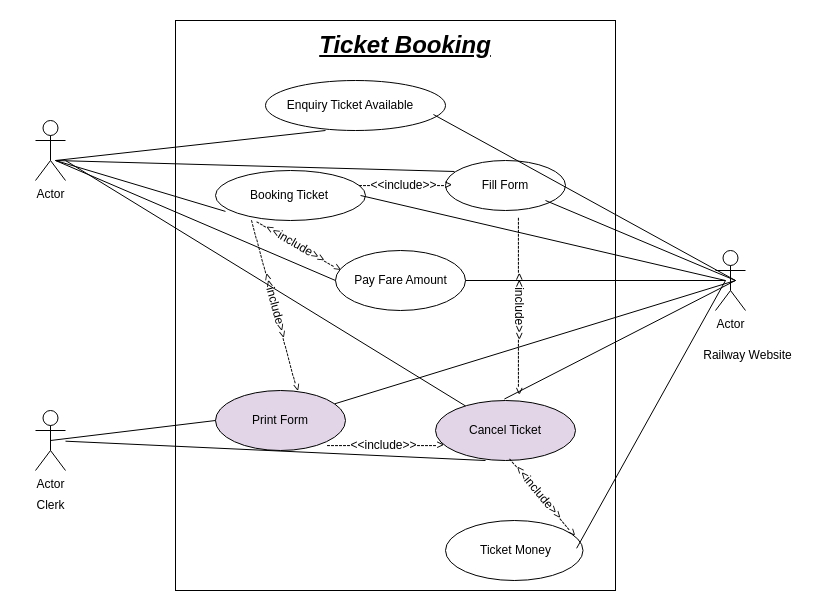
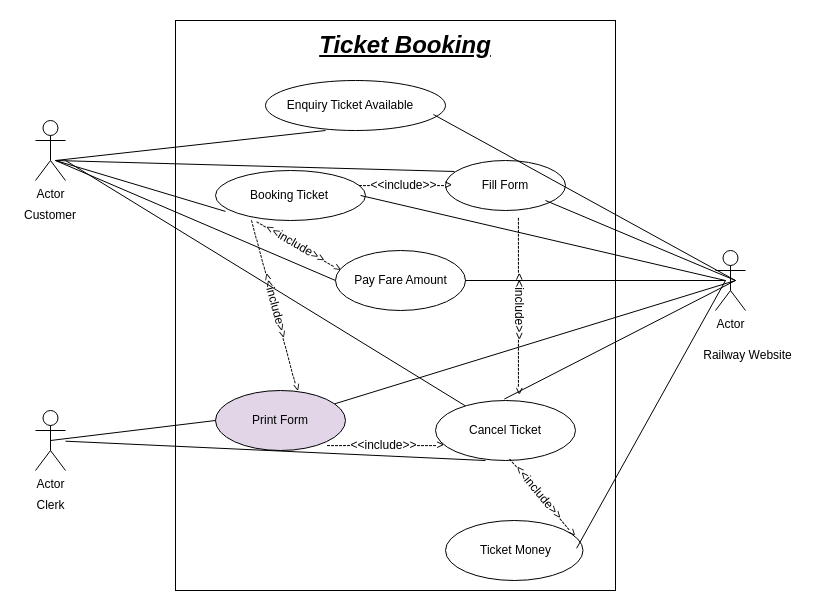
none -> (51, 216)
(506, 431) -> (506, 431)
